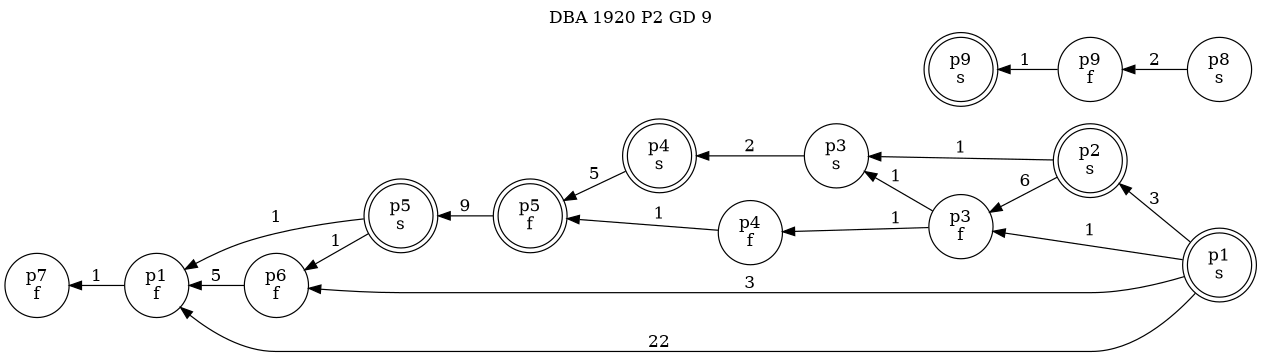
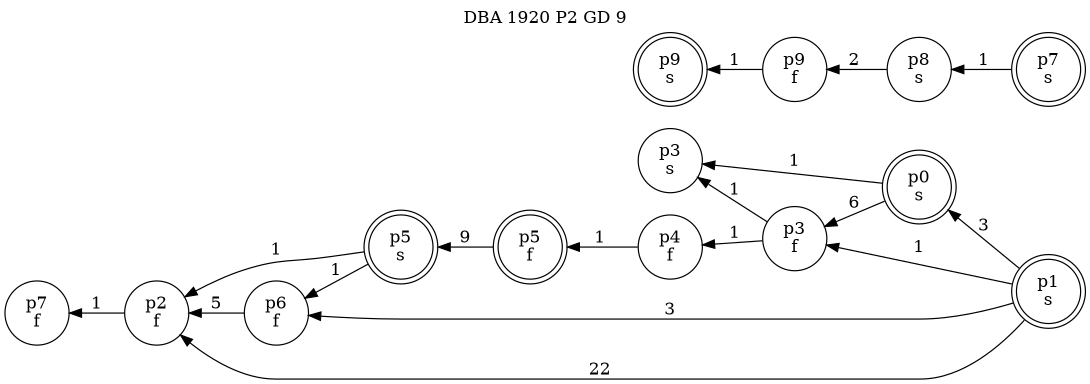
none -> (1049, 69)
(659, 156) -> none
(1090, 161) -> (919, 187)
(157, 285) -> (157, 313)
